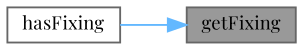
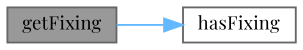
(144, 25) -> (140, 25)
